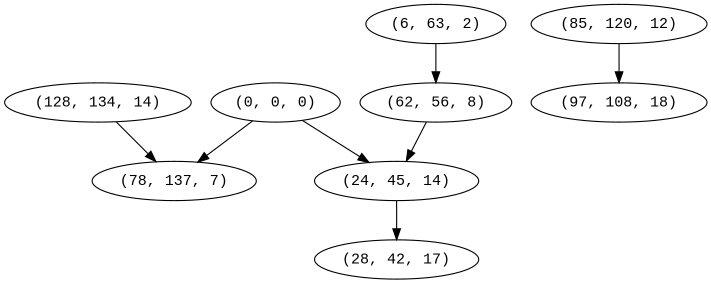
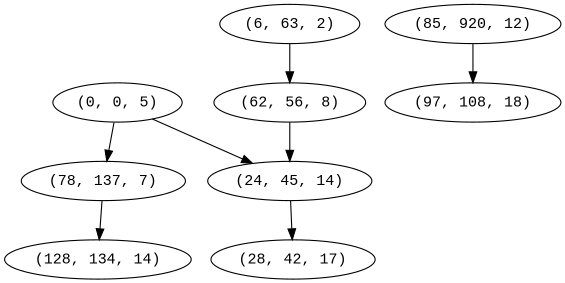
(619, 24) -> (473, 24)
(276, 102) -> (118, 102)
(132, 138) -> (101, 215)
